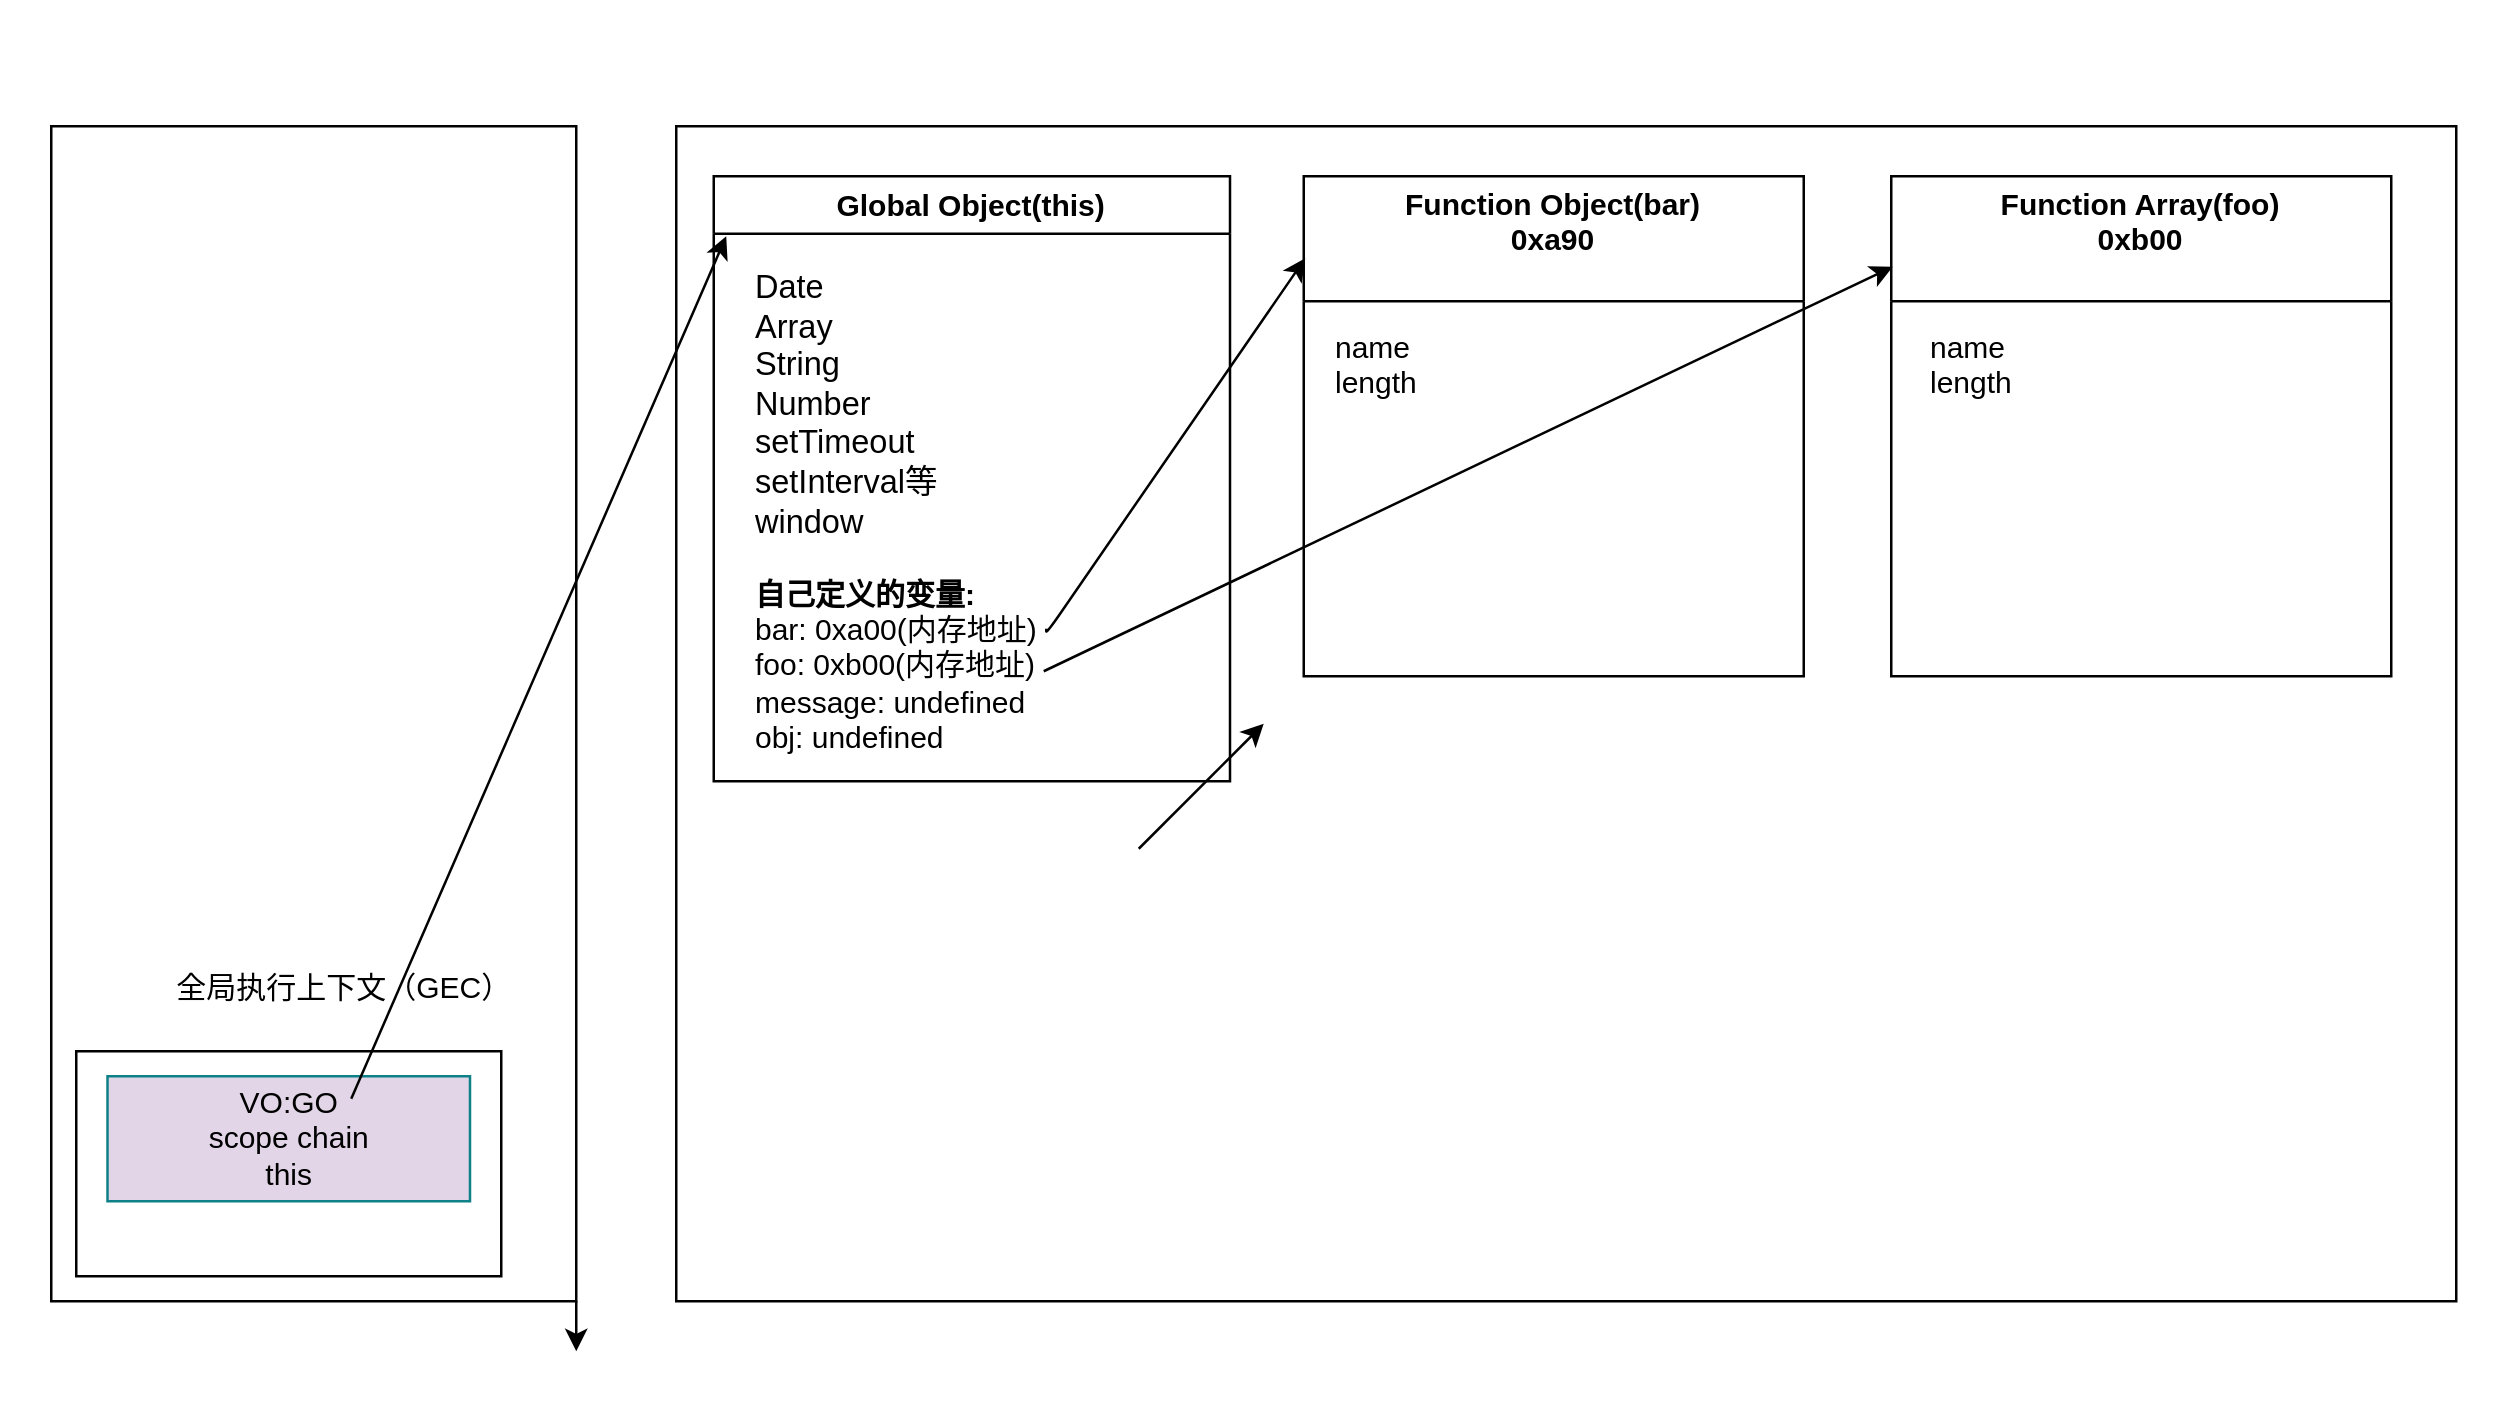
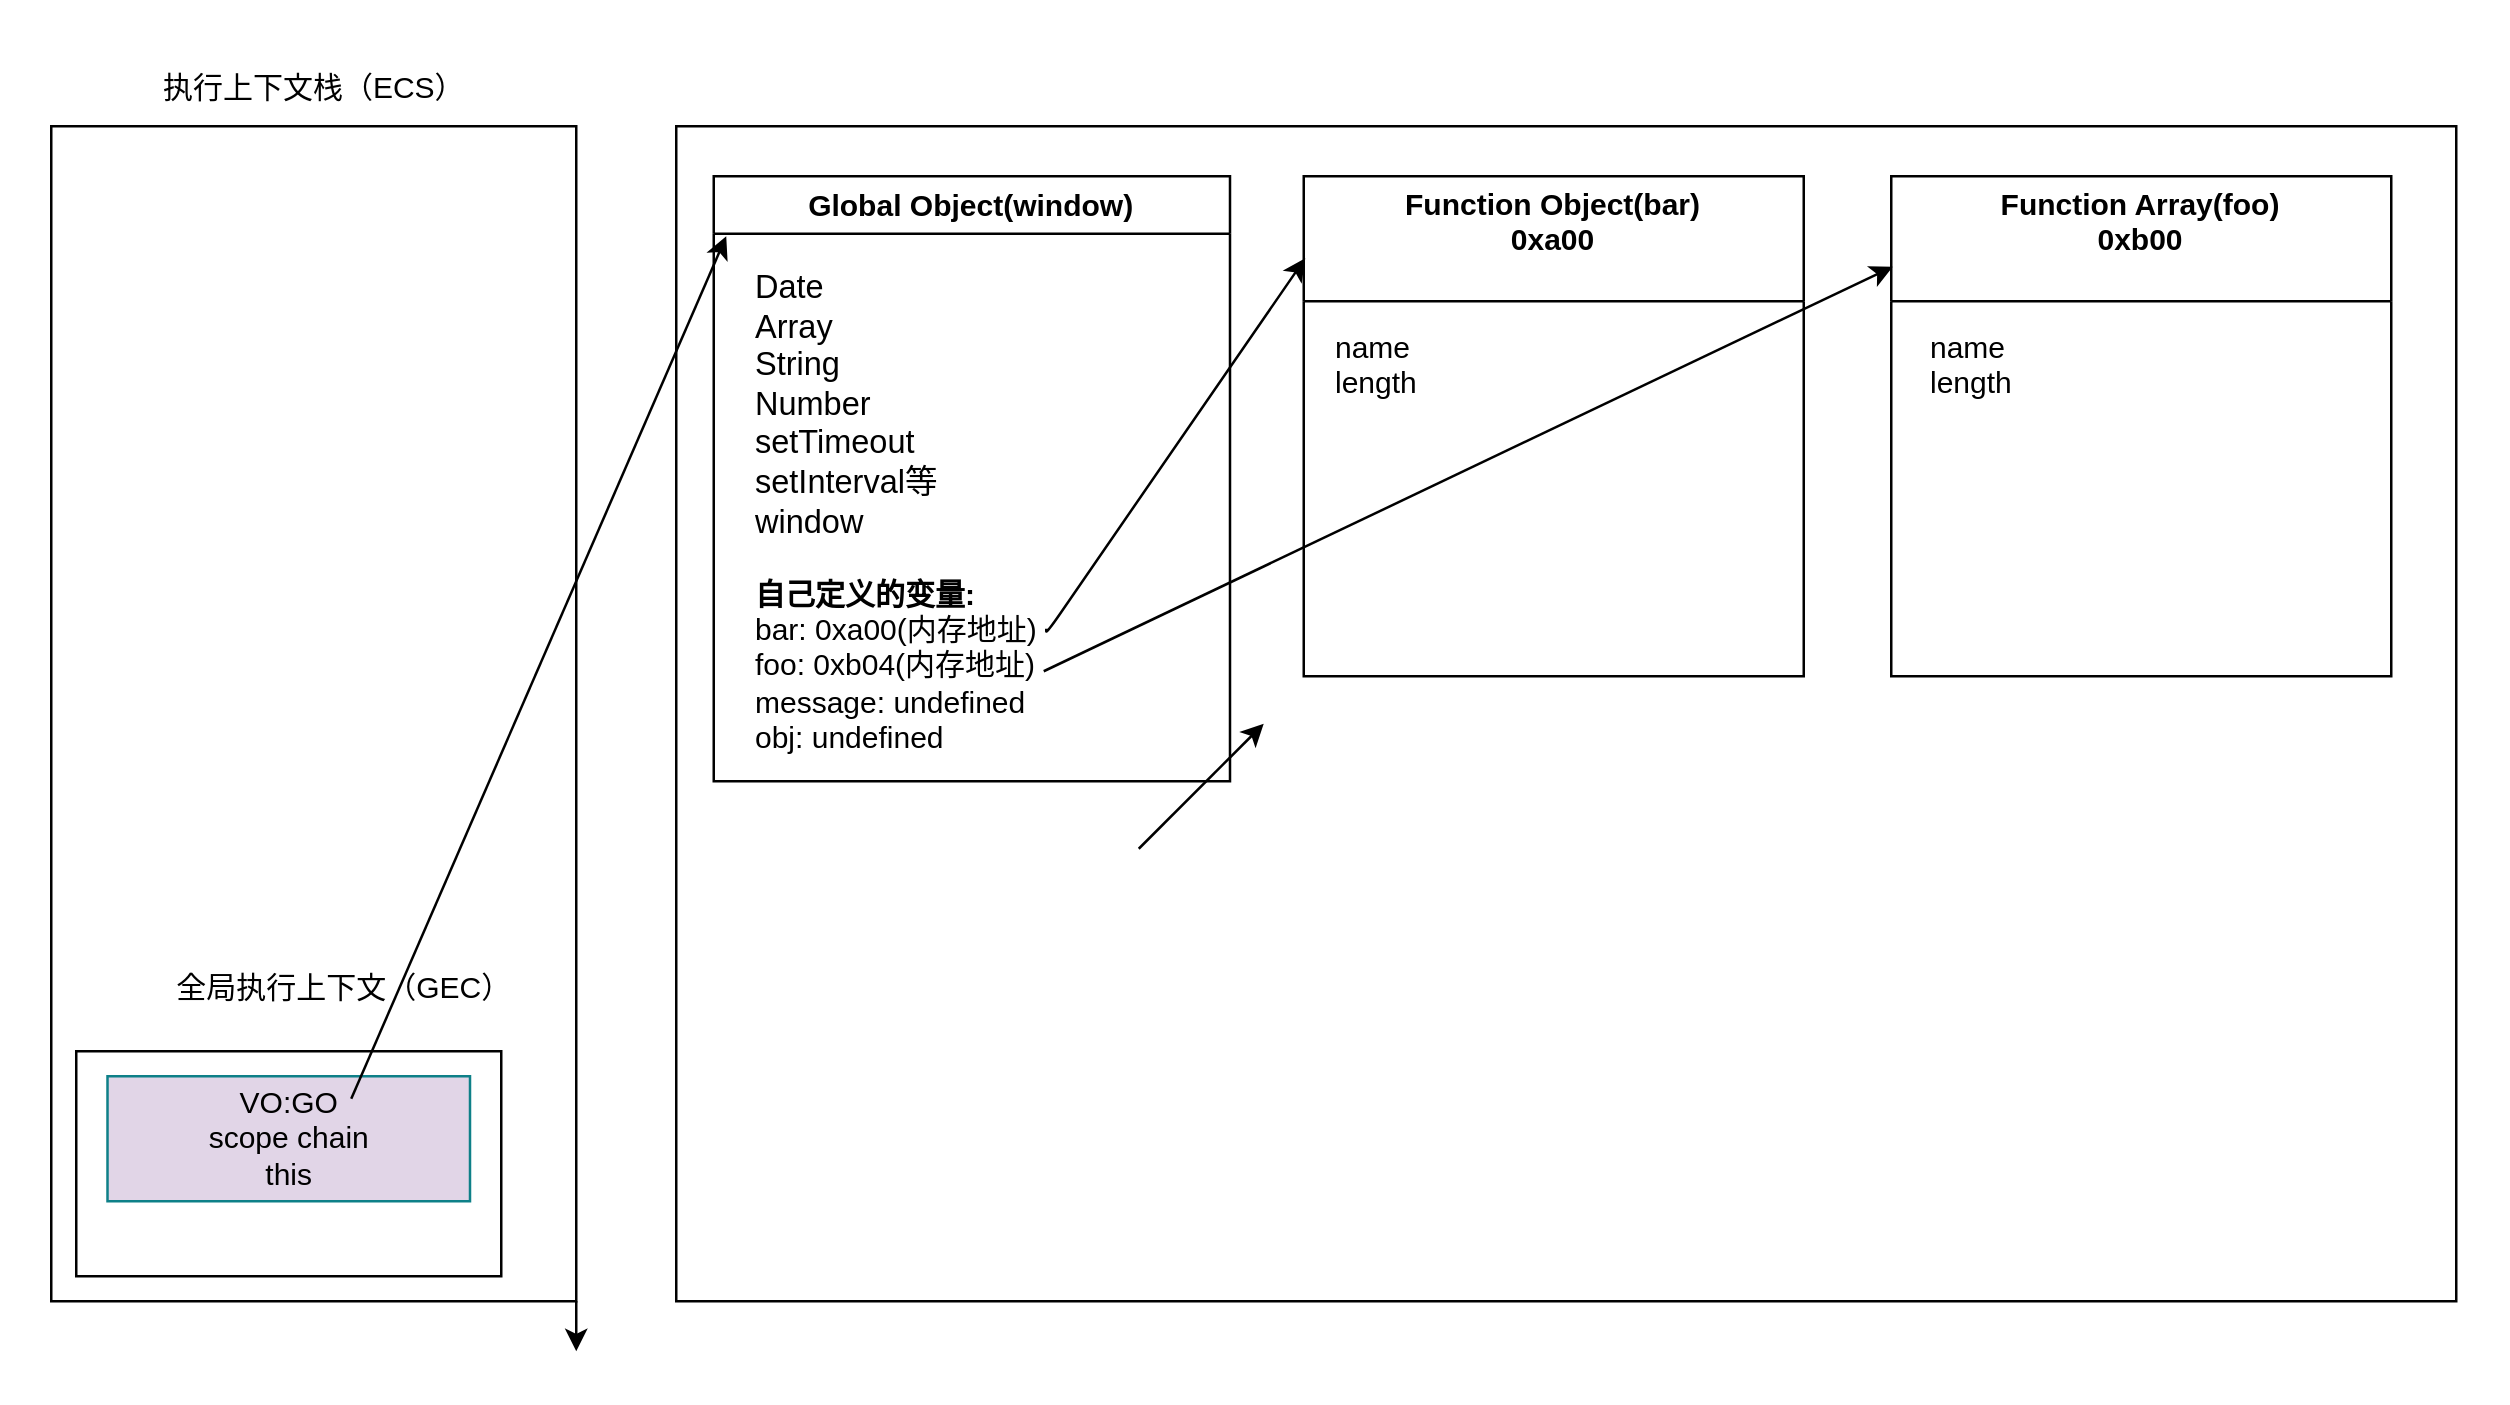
none -> (314, 89)
(1553, 205) -> (1553, 205)
(971, 206) -> (971, 206)
(909, 485) -> (909, 485)
